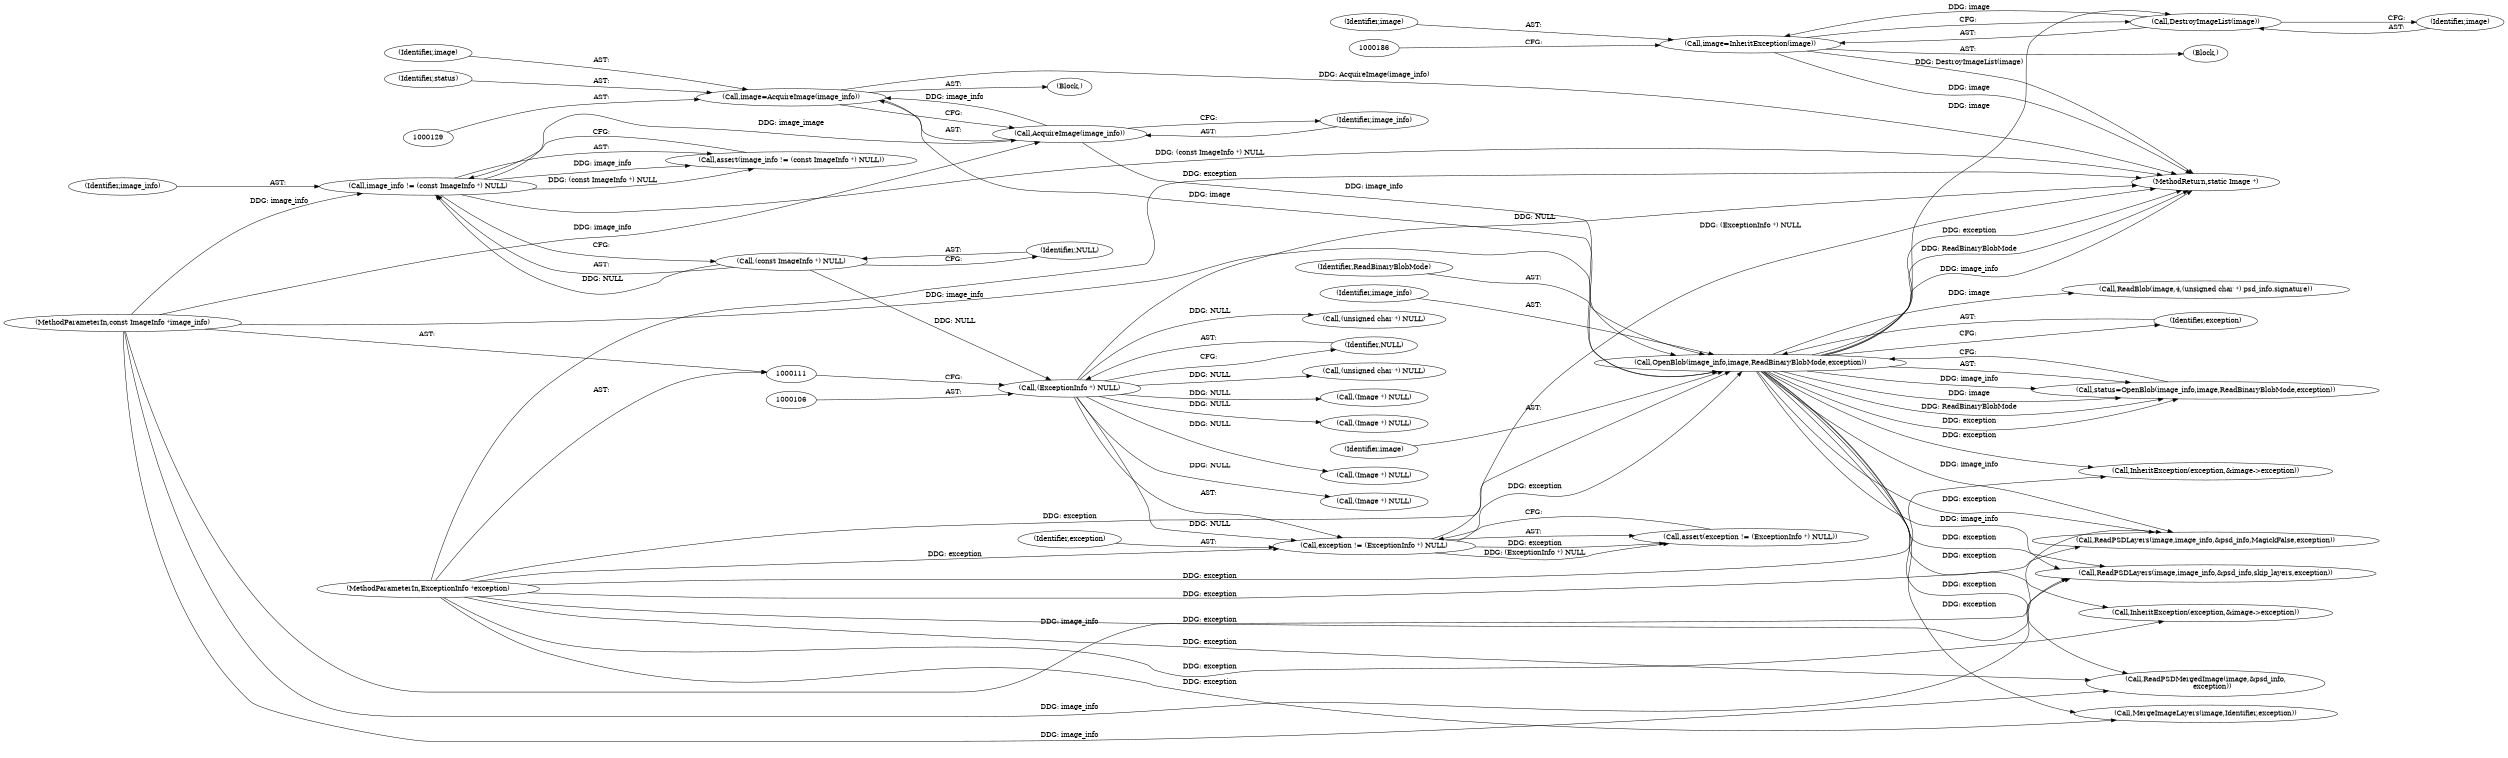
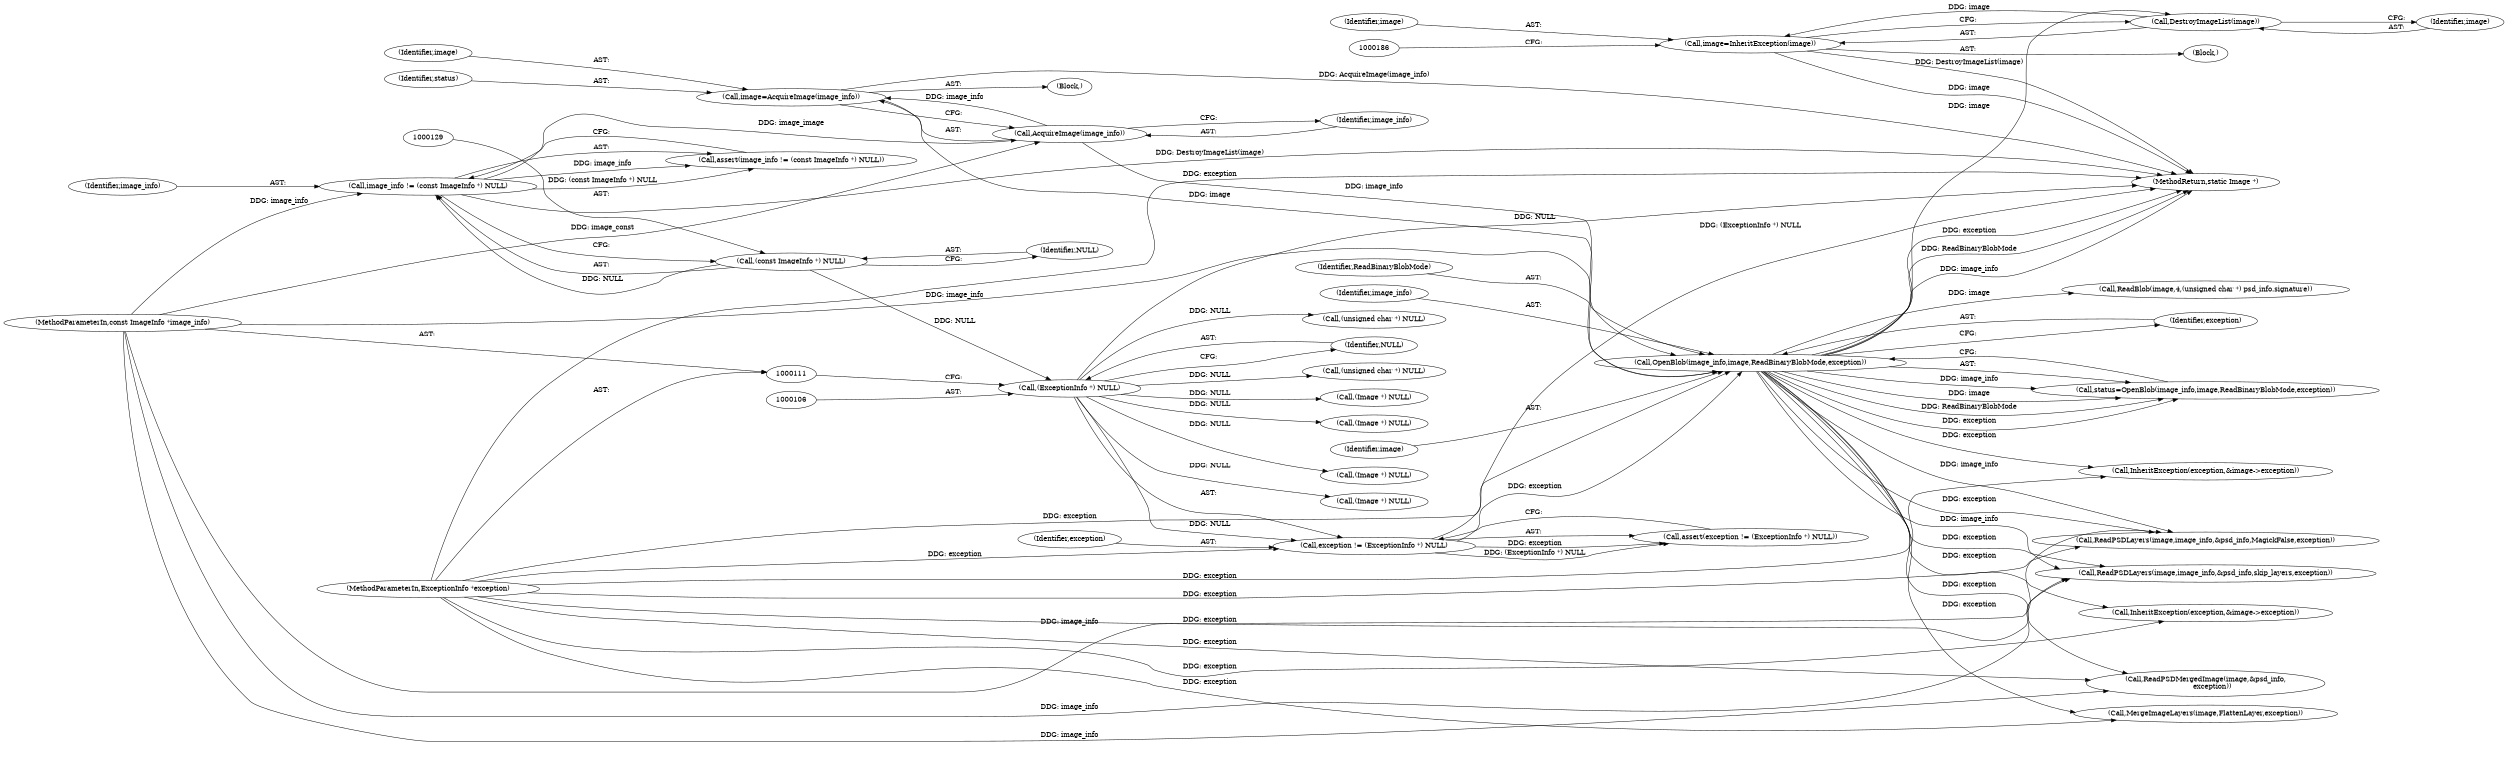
(569, 106) -> (594, 217)
(1210, 153) -> (1210, 153)
(603, 228) -> (603, 228)
(2206, 714) -> (2206, 714)
